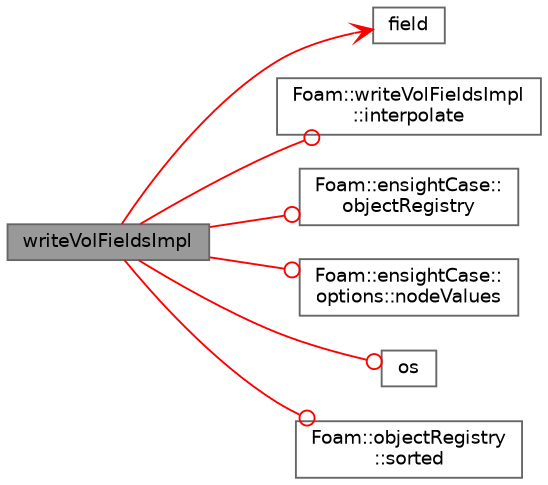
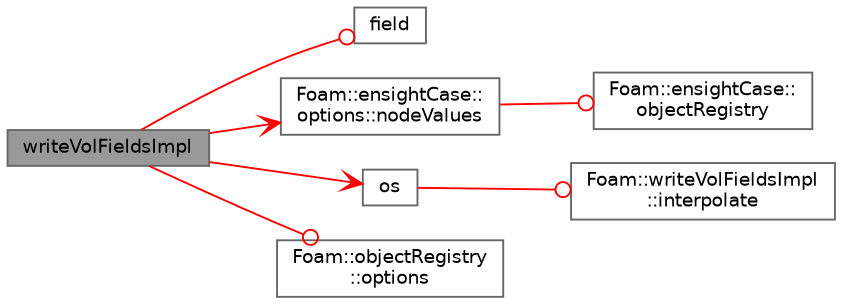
(220, 105) -> (238, 79)
(221, 179) -> (486, 189)
(247, 221) -> (539, 104)
(247, 263) -> (236, 129)
(248, 320) -> (277, 172)
(409, 450) -> (390, 269)
